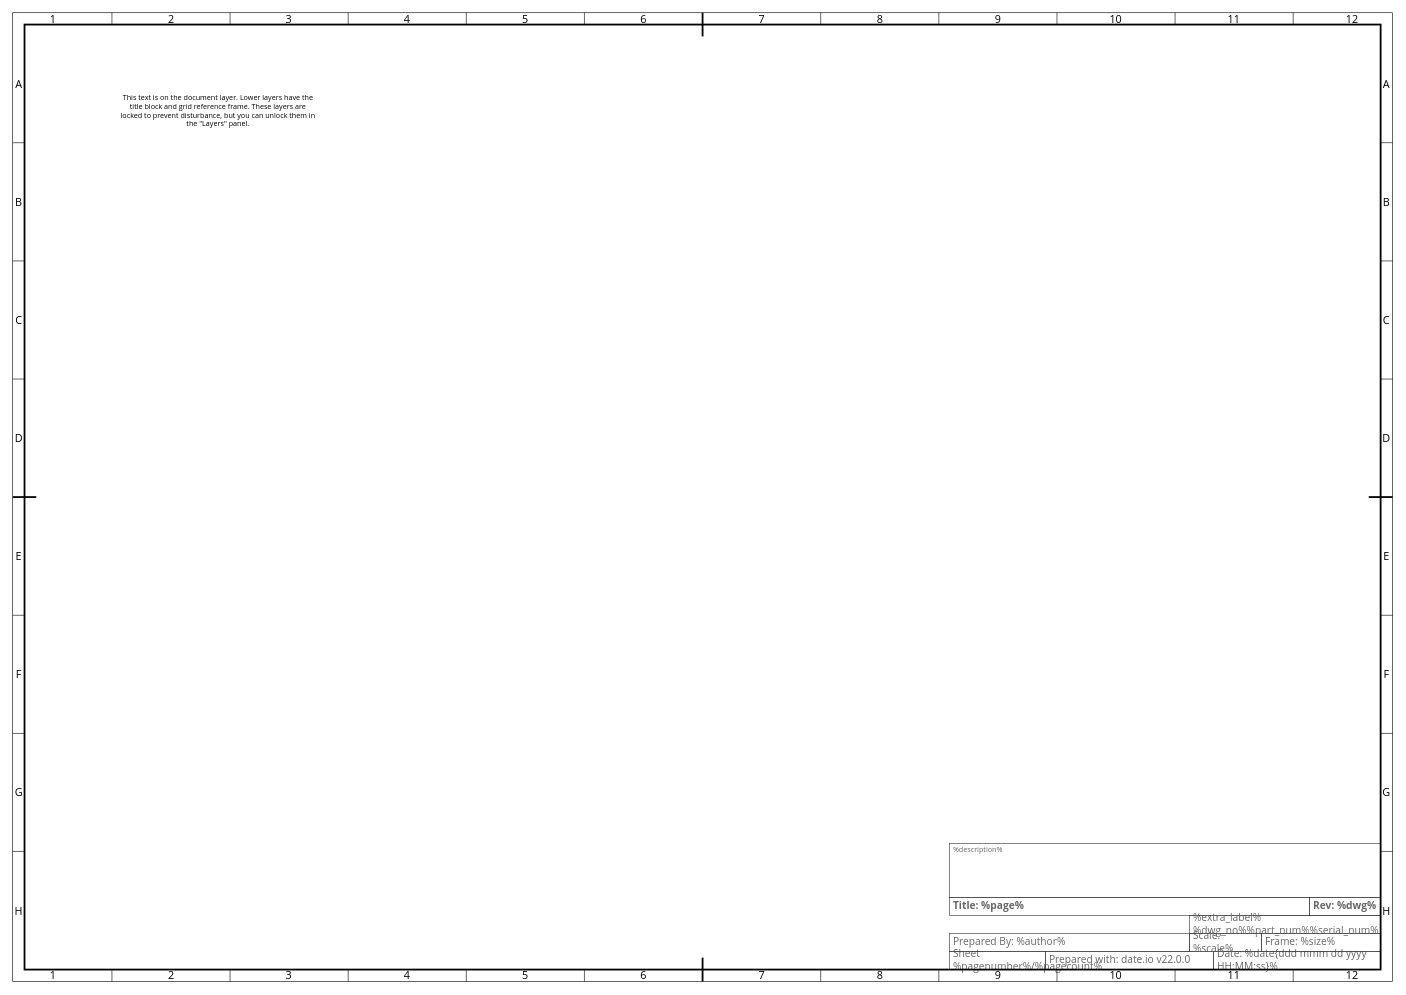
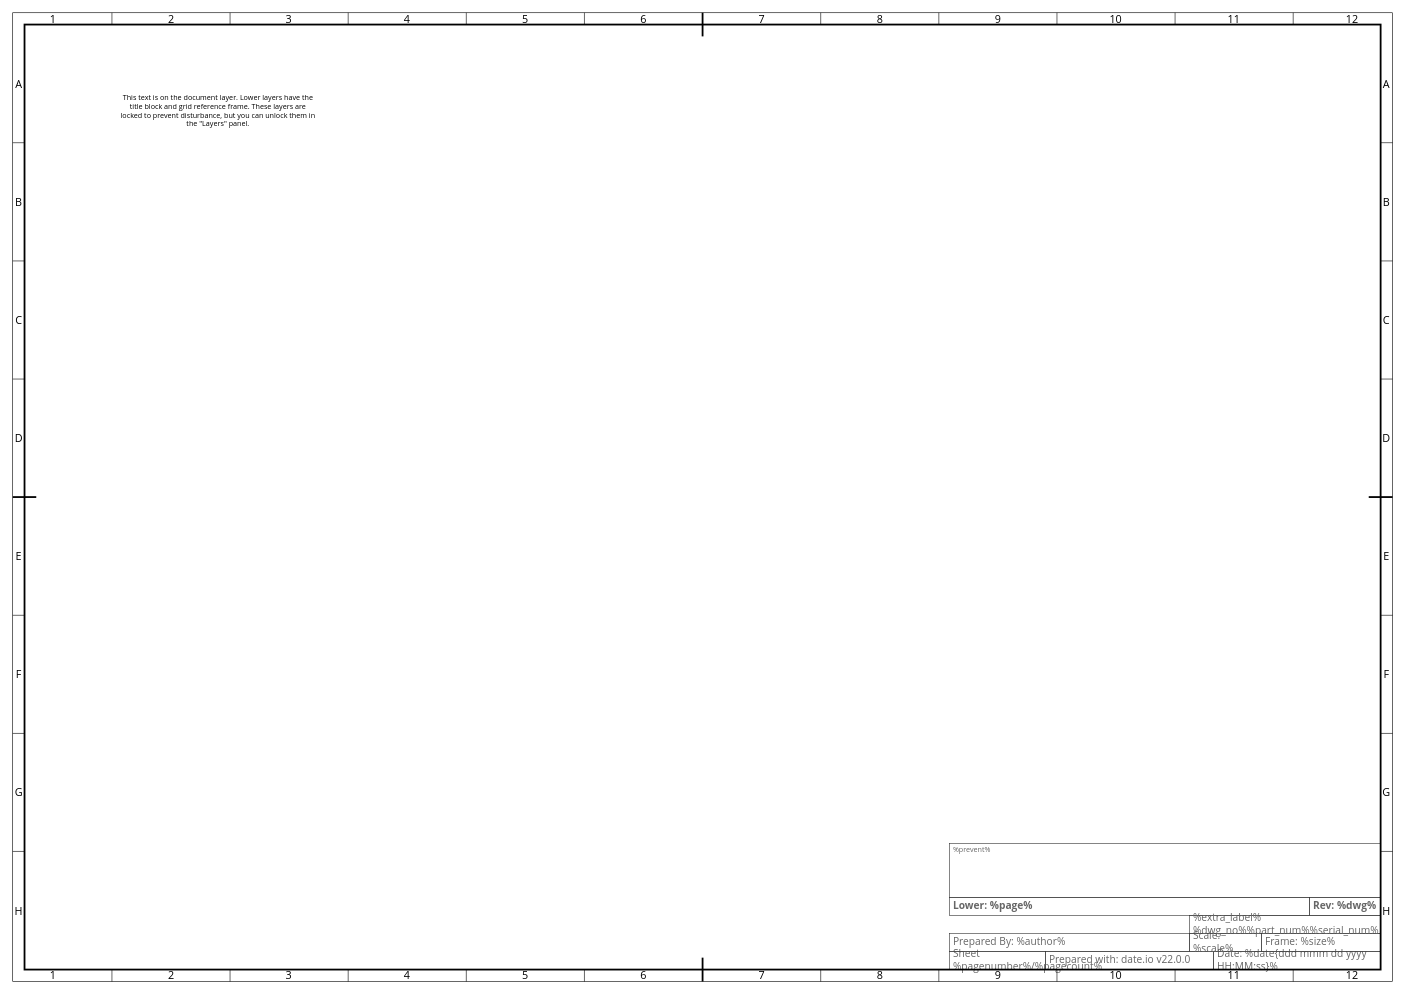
(977, 850) -> (971, 850)
(985, 906) -> (988, 906)
